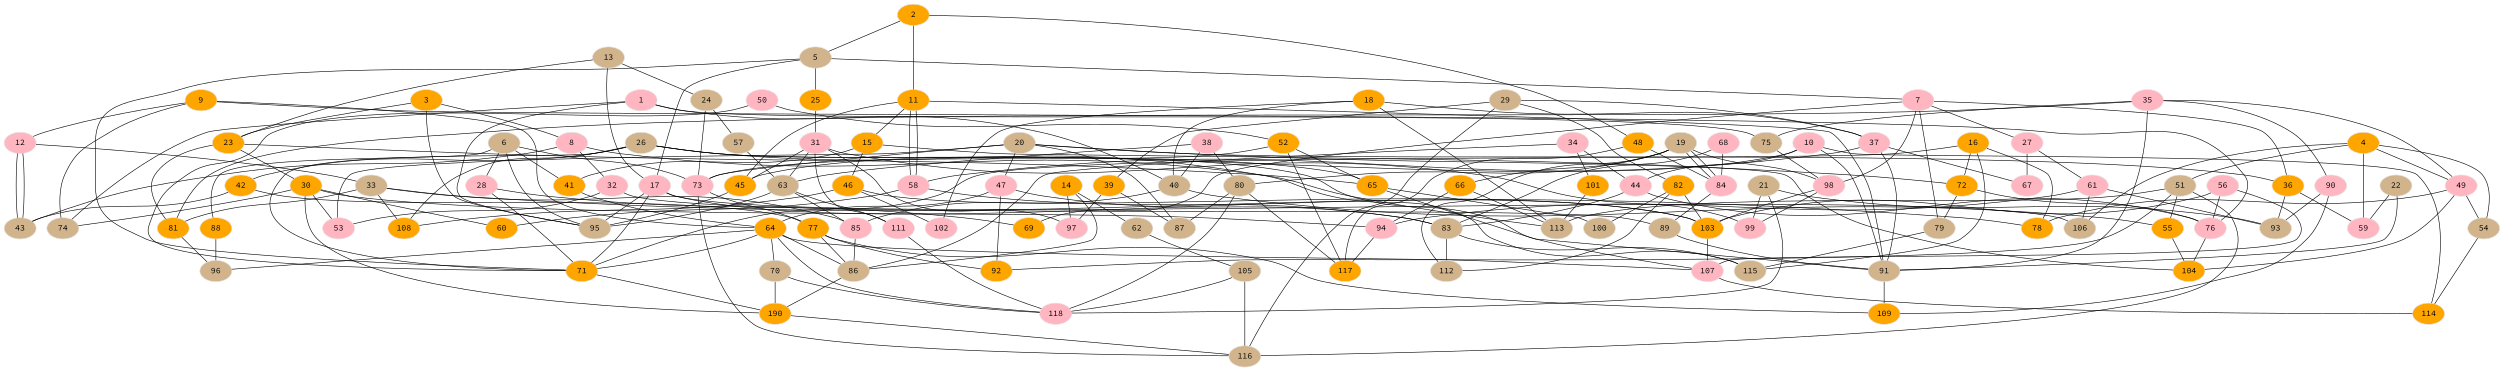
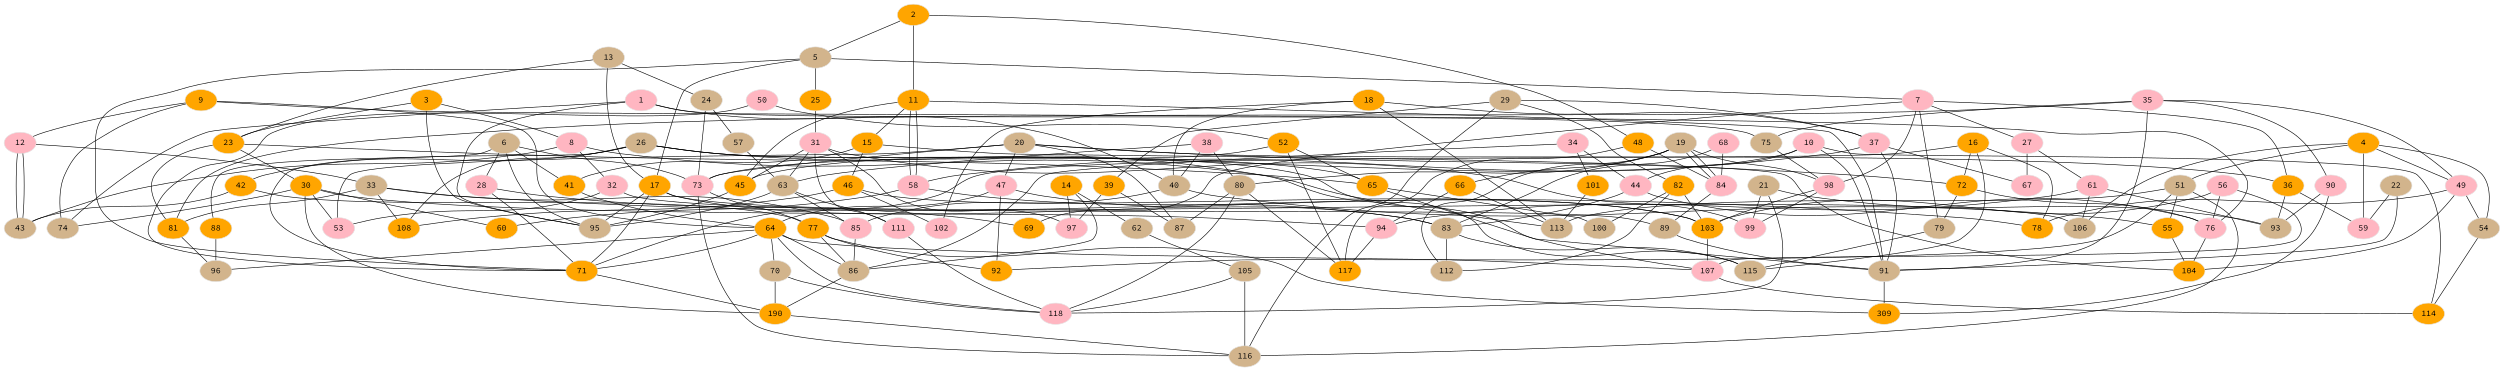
(655, 186) -> (655, 186)
(1884, 314) -> (1884, 314)
